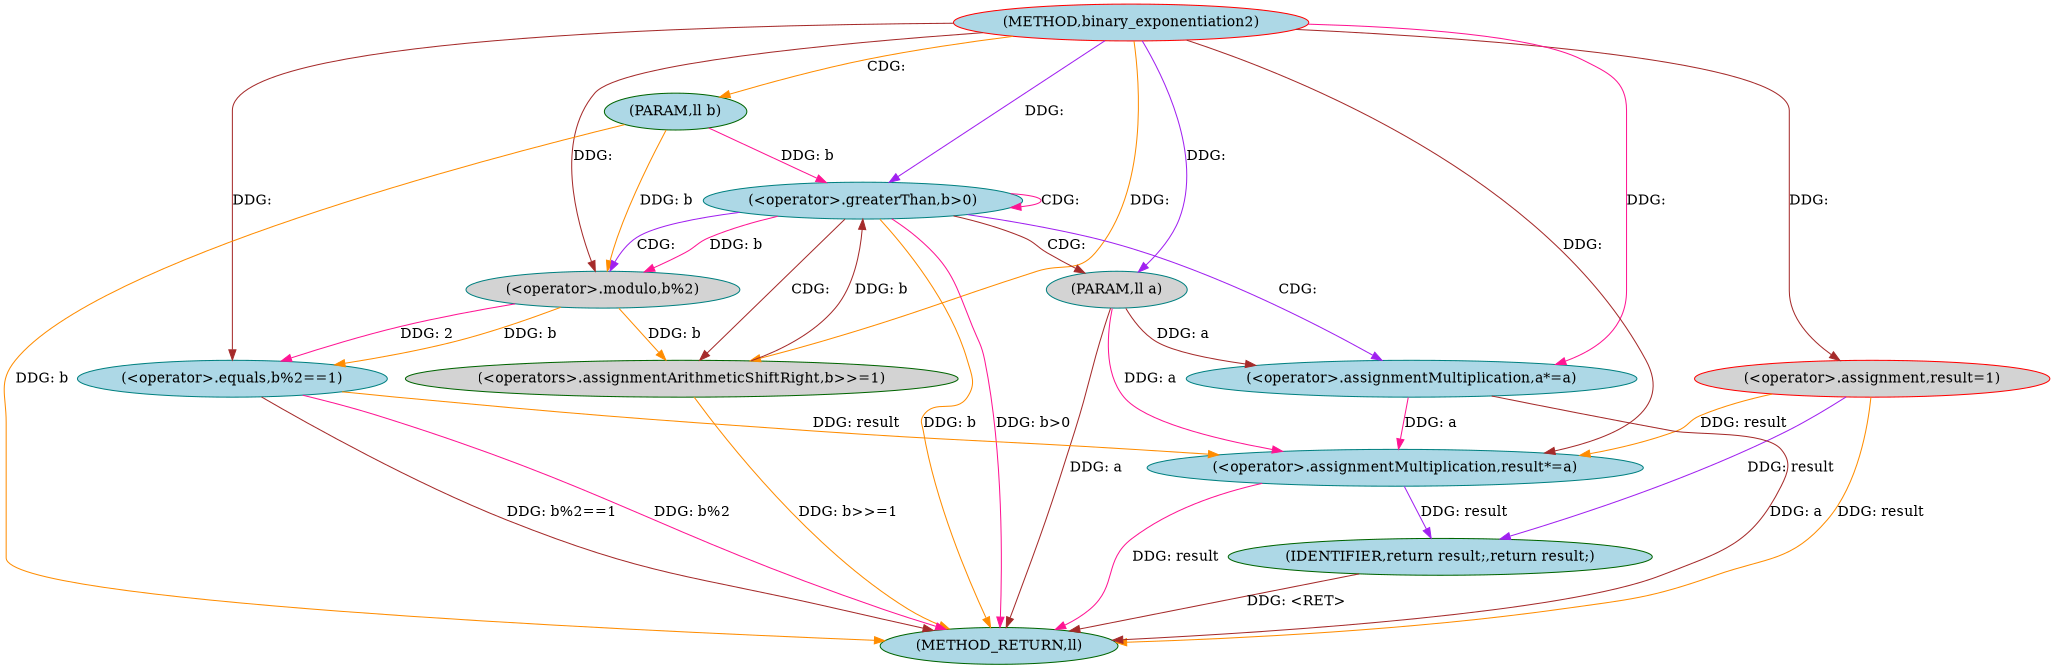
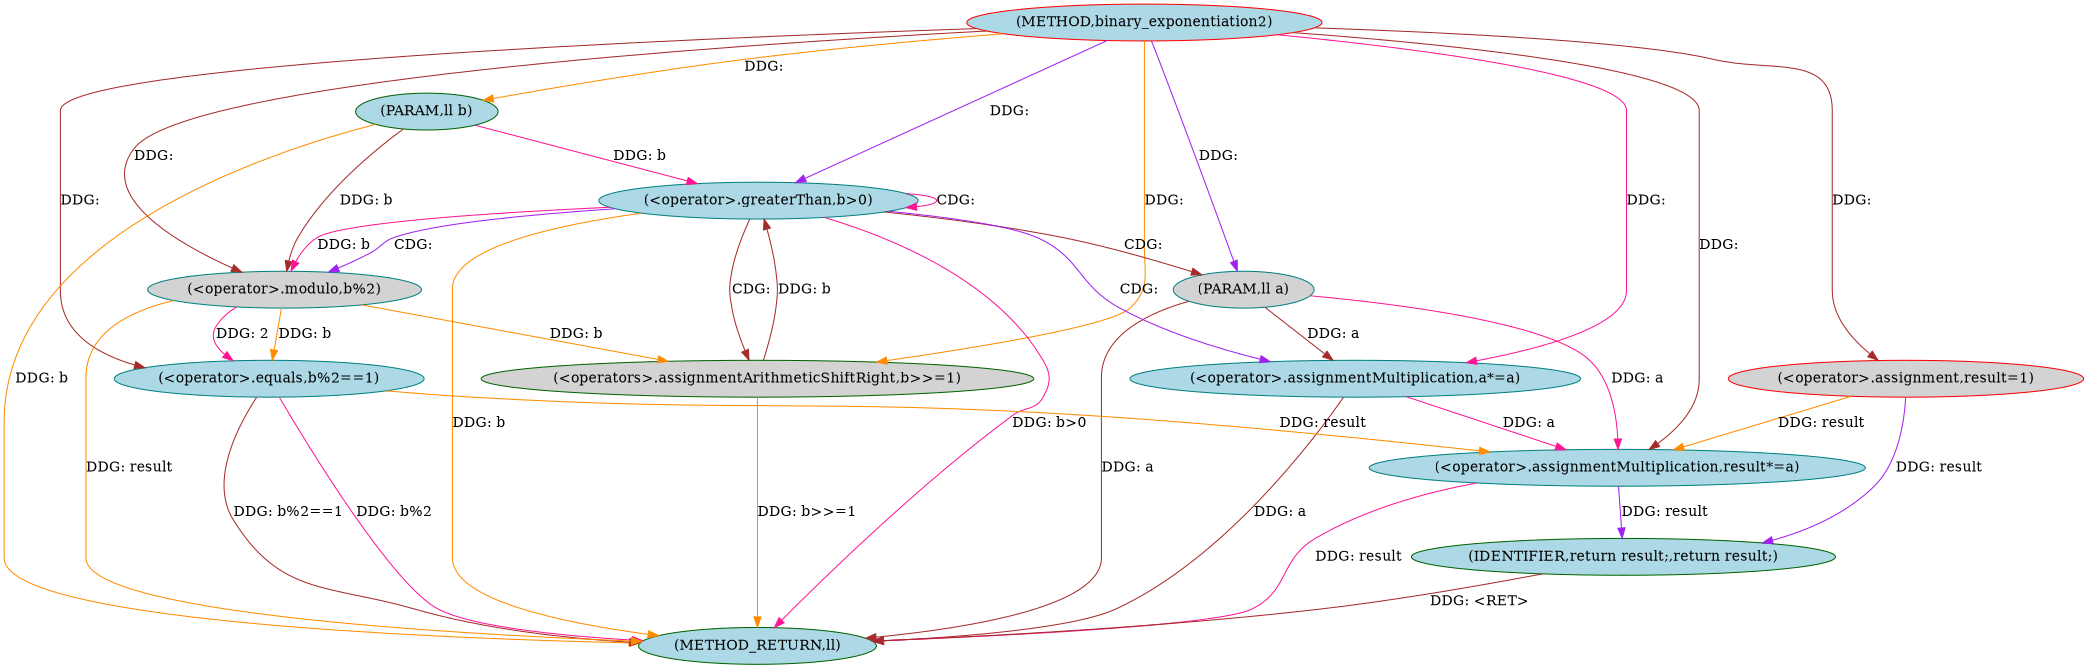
(889, 67) -> (766, 67)
(635, 194) -> (336, 187)
(1552, 610) -> (200, 605)
